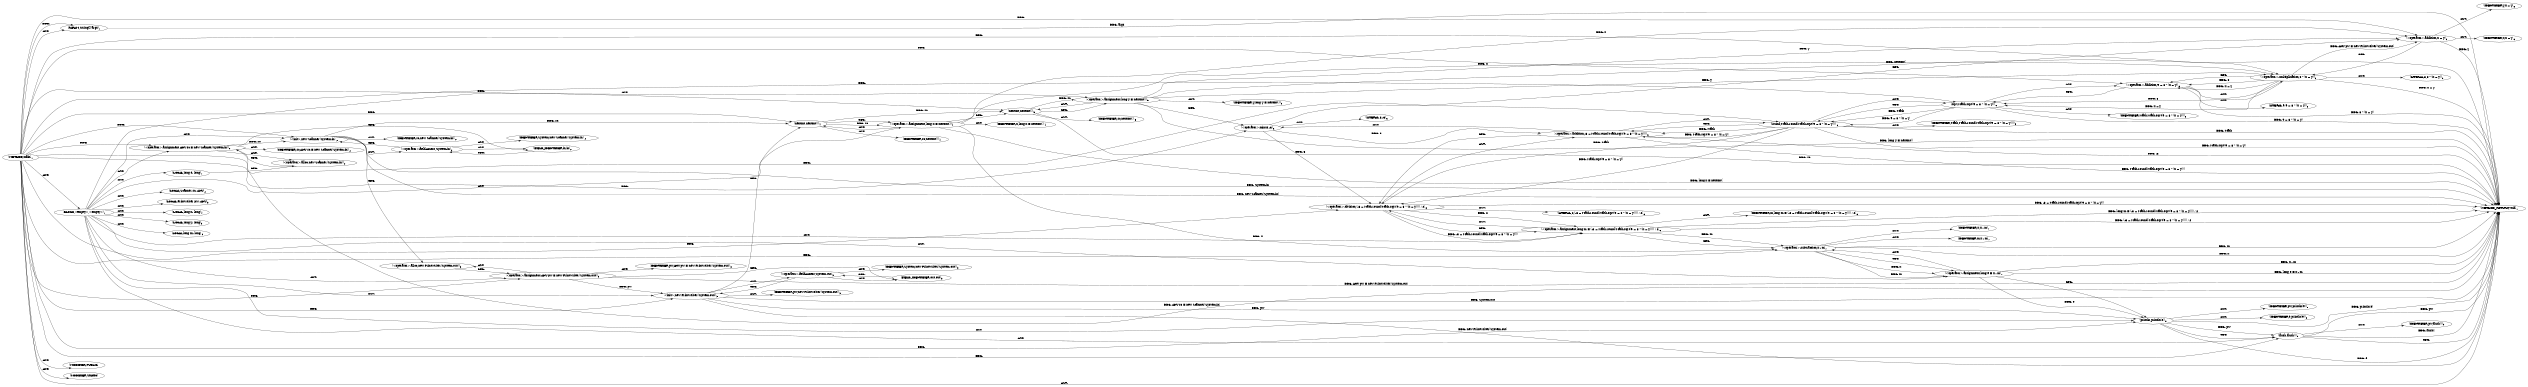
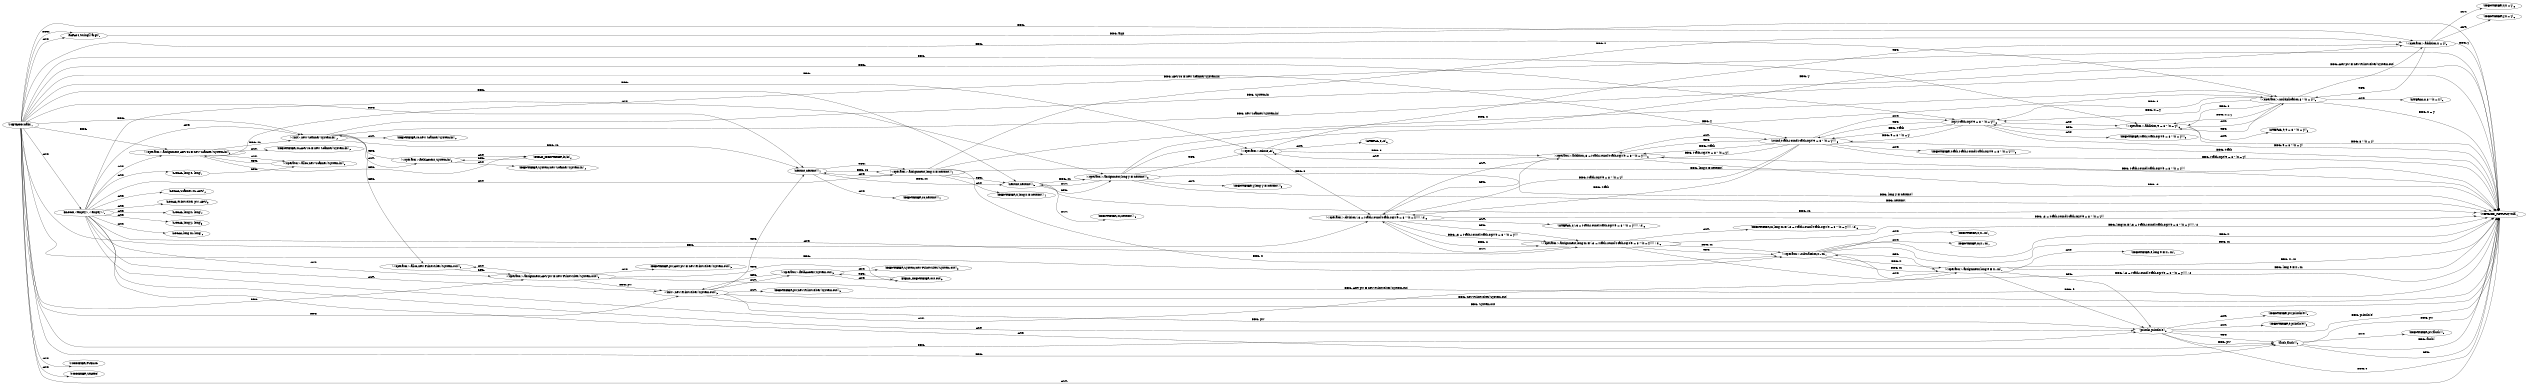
none -> (2153, 253)
